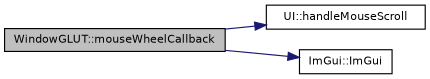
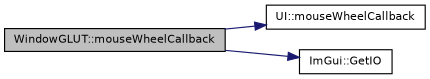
(346, 17) -> (346, 17)
(346, 62) -> (346, 62)
